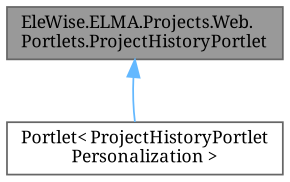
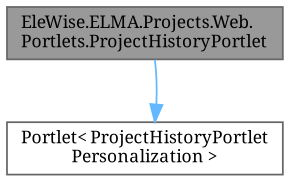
(133, 100) -> (157, 82)
